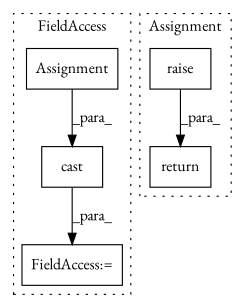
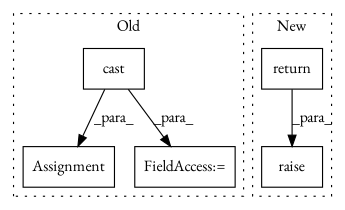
(72, 27) -> (129, 27)
(186, 27) -> (292, 27)
(72, 112) -> (94, 113)
(180, 112) -> (292, 112)
